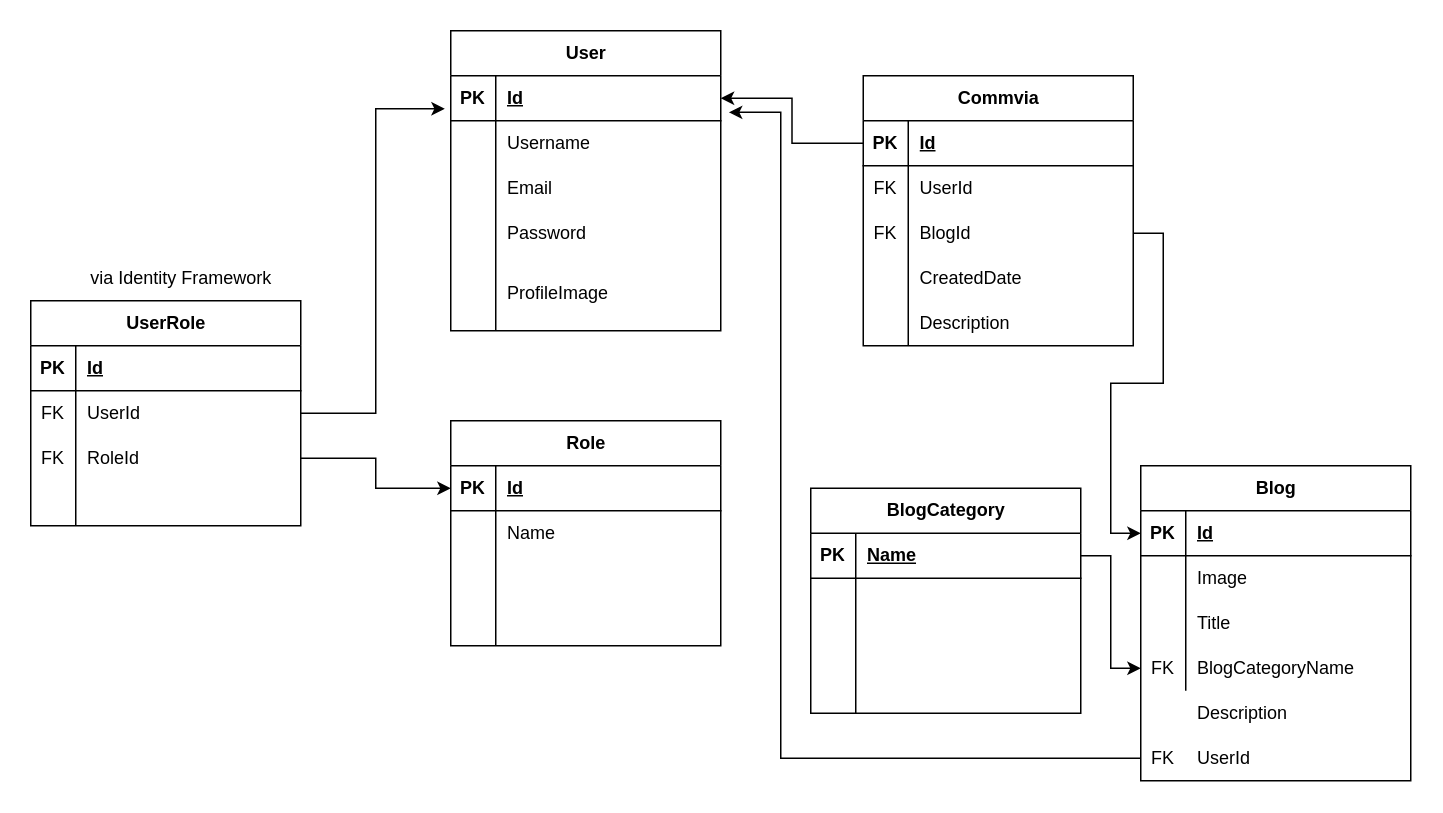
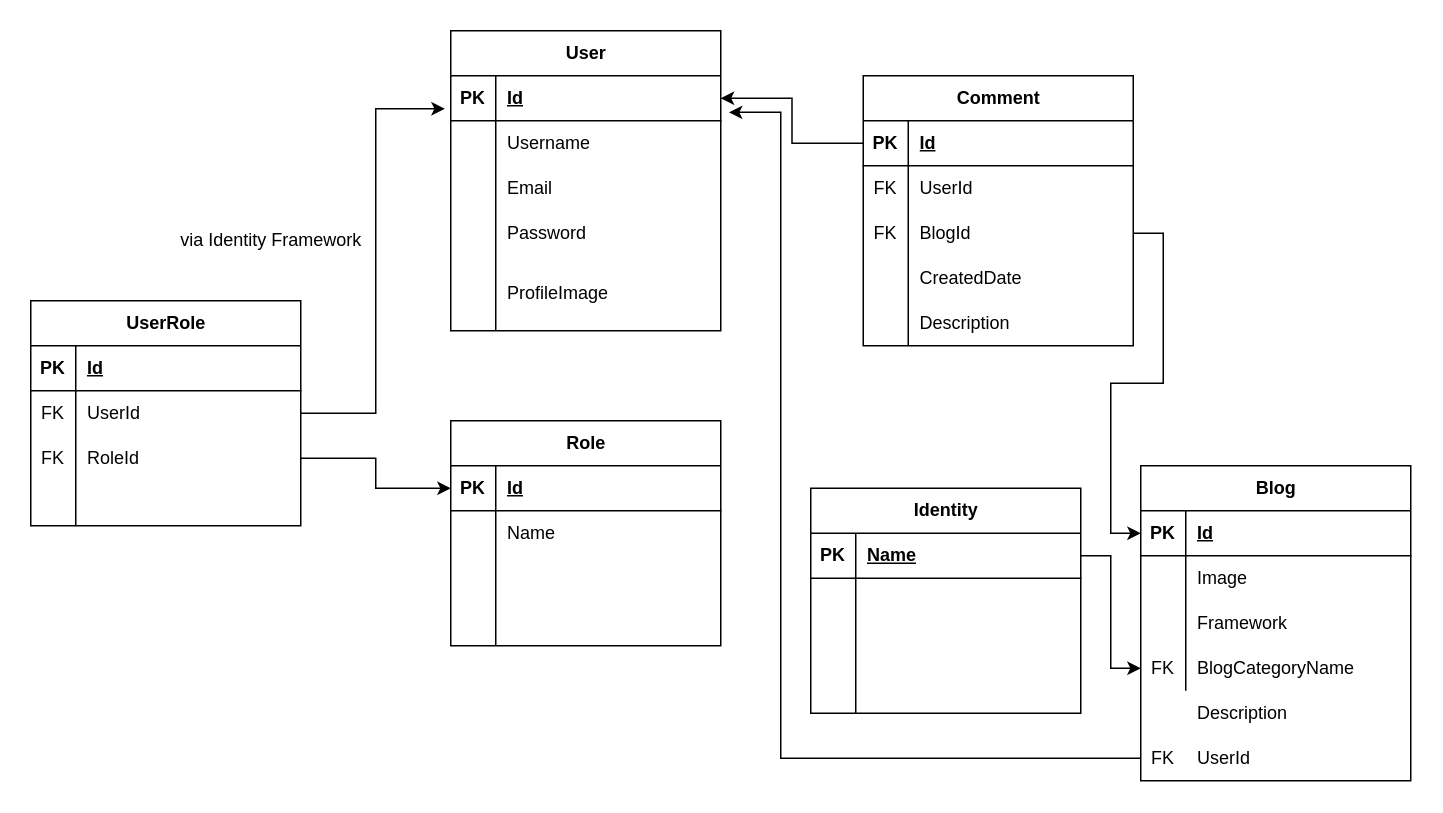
(999, 98) -> (999, 98)
(181, 278) -> (271, 241)
(947, 511) -> (947, 511)
(1218, 623) -> (1243, 623)
